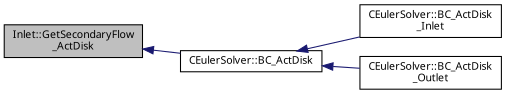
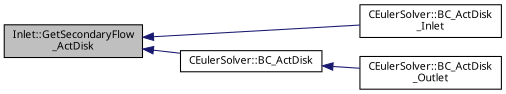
(334, 43) -> (257, 31)
